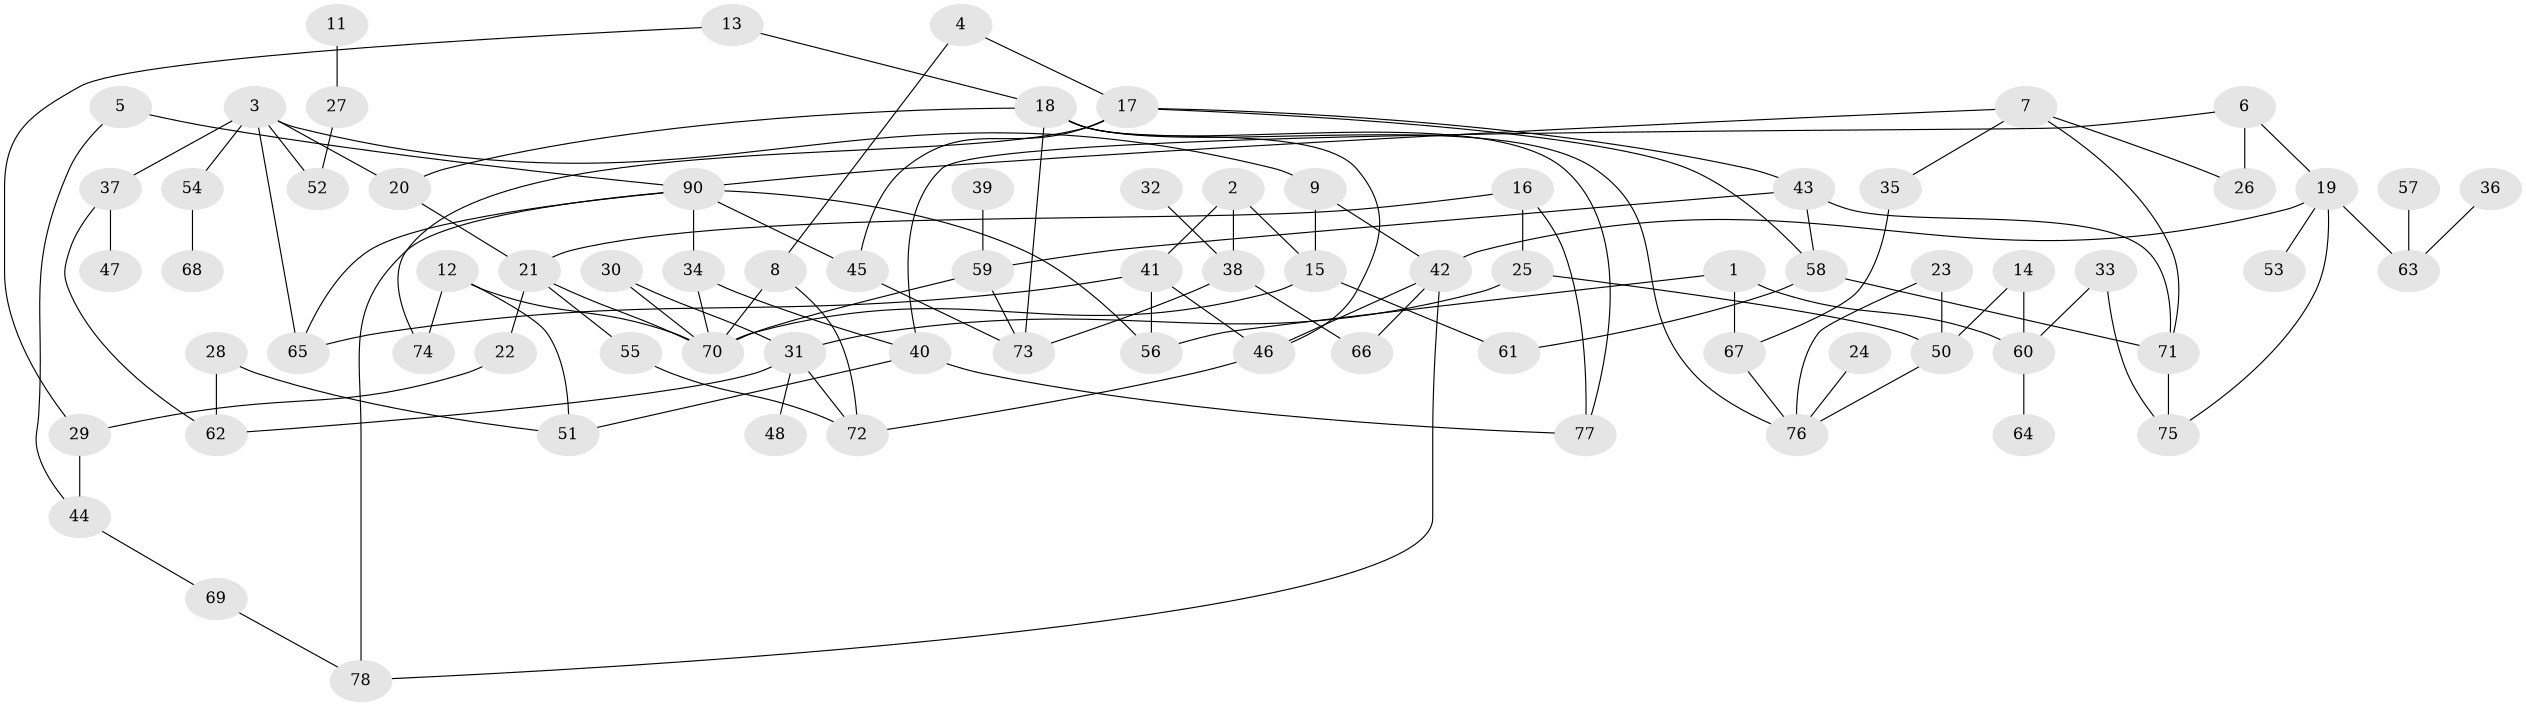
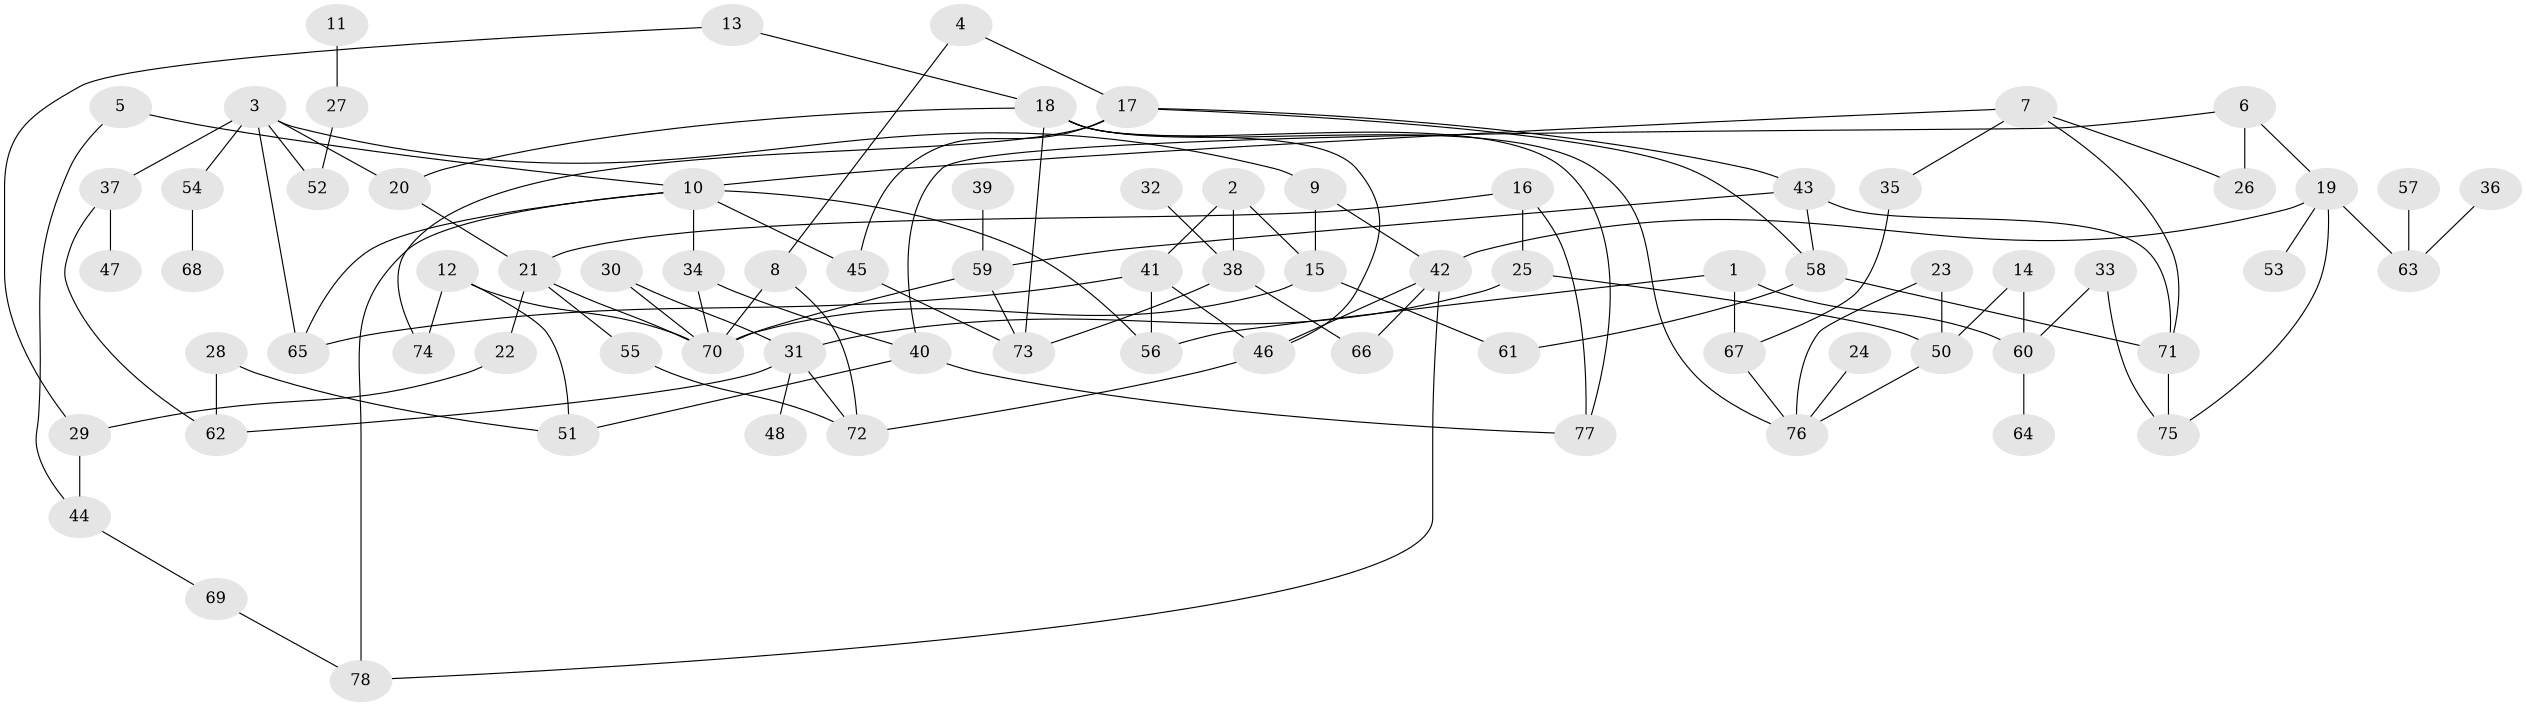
(694, 189) -> (694, 189)
